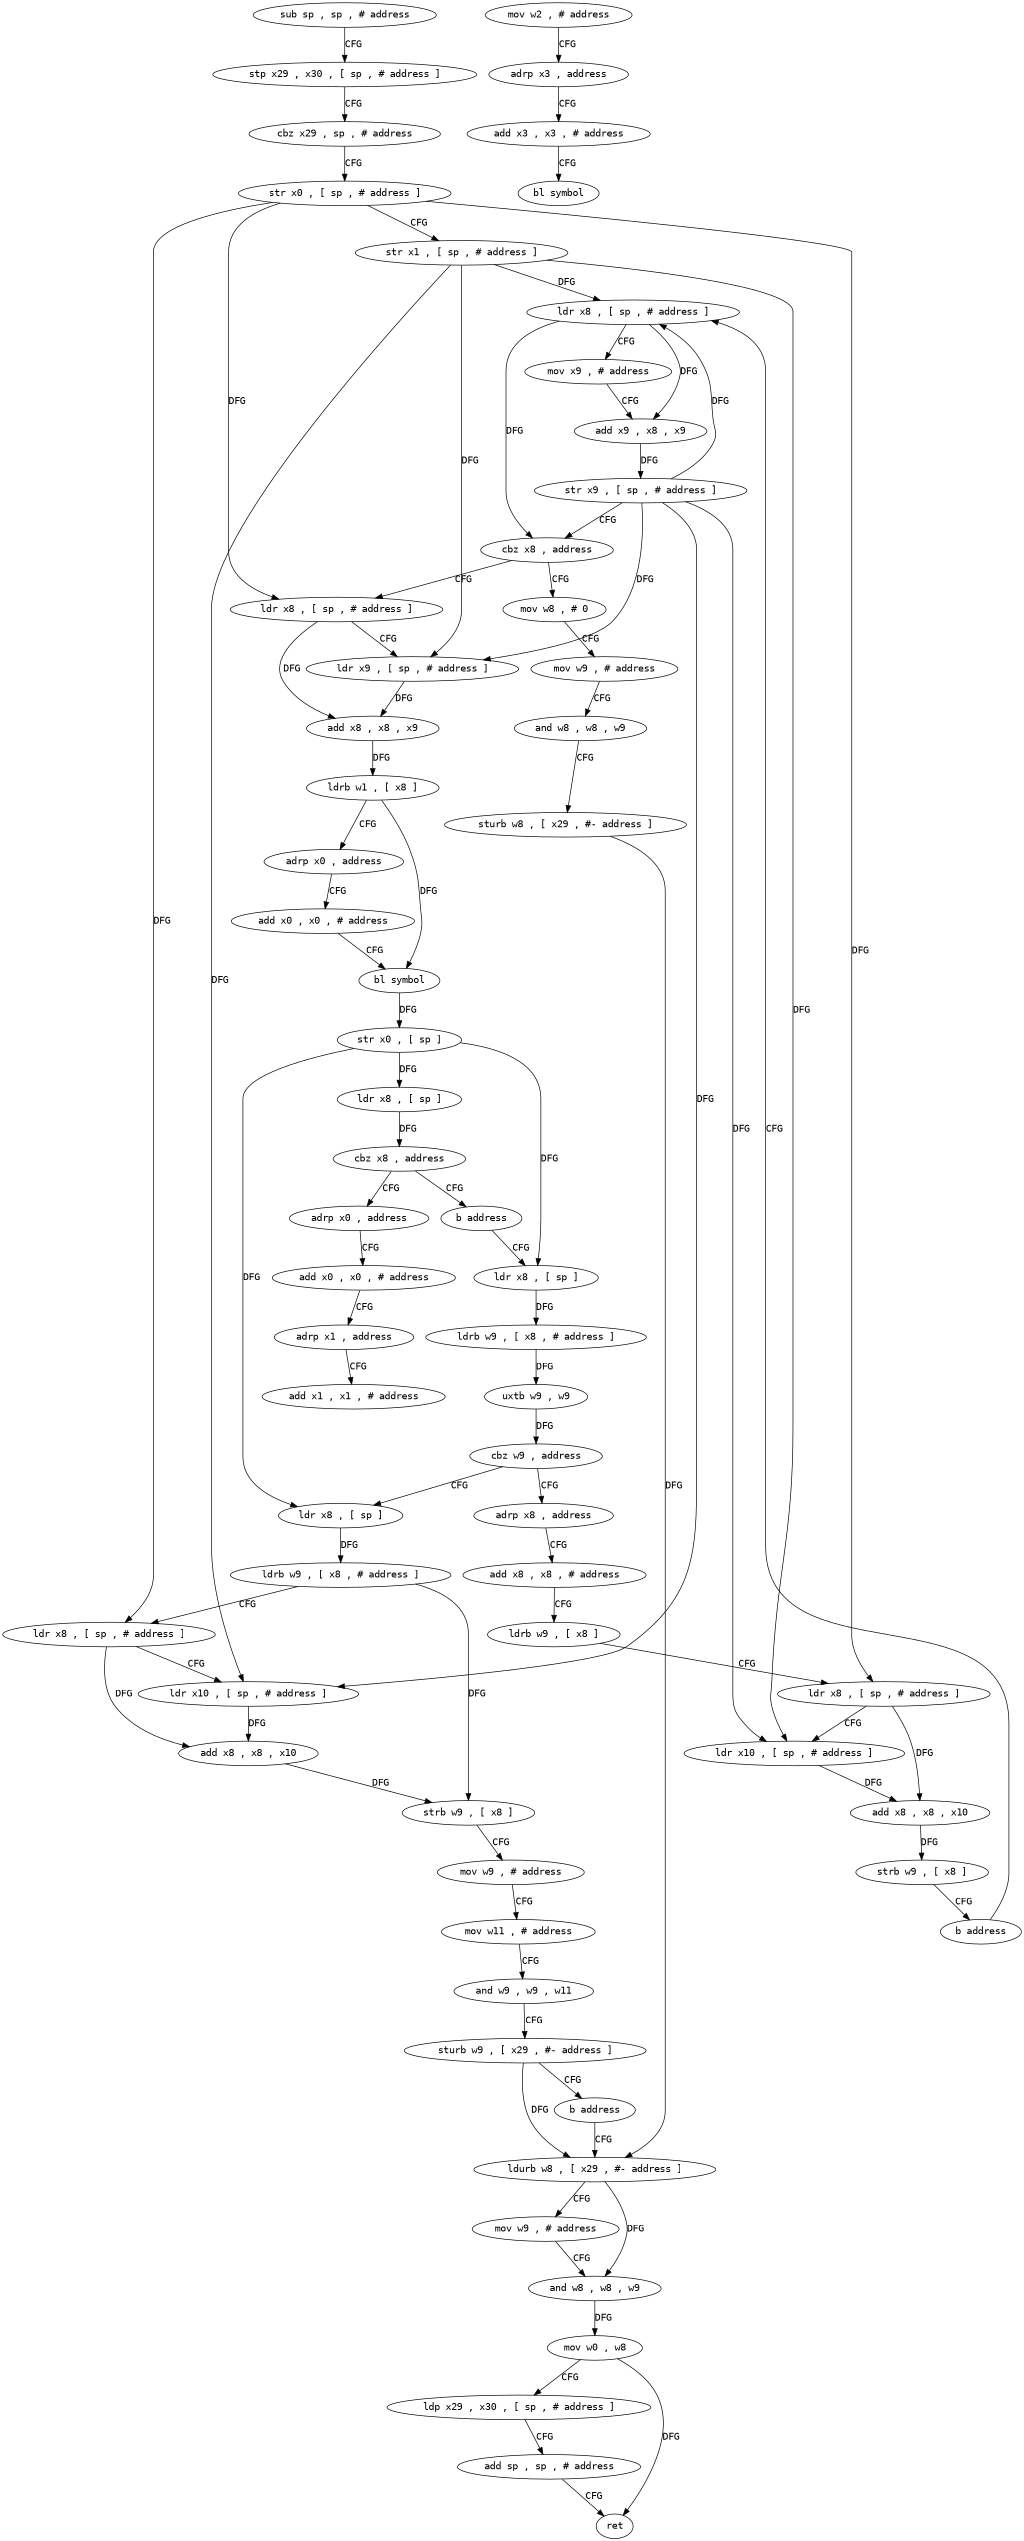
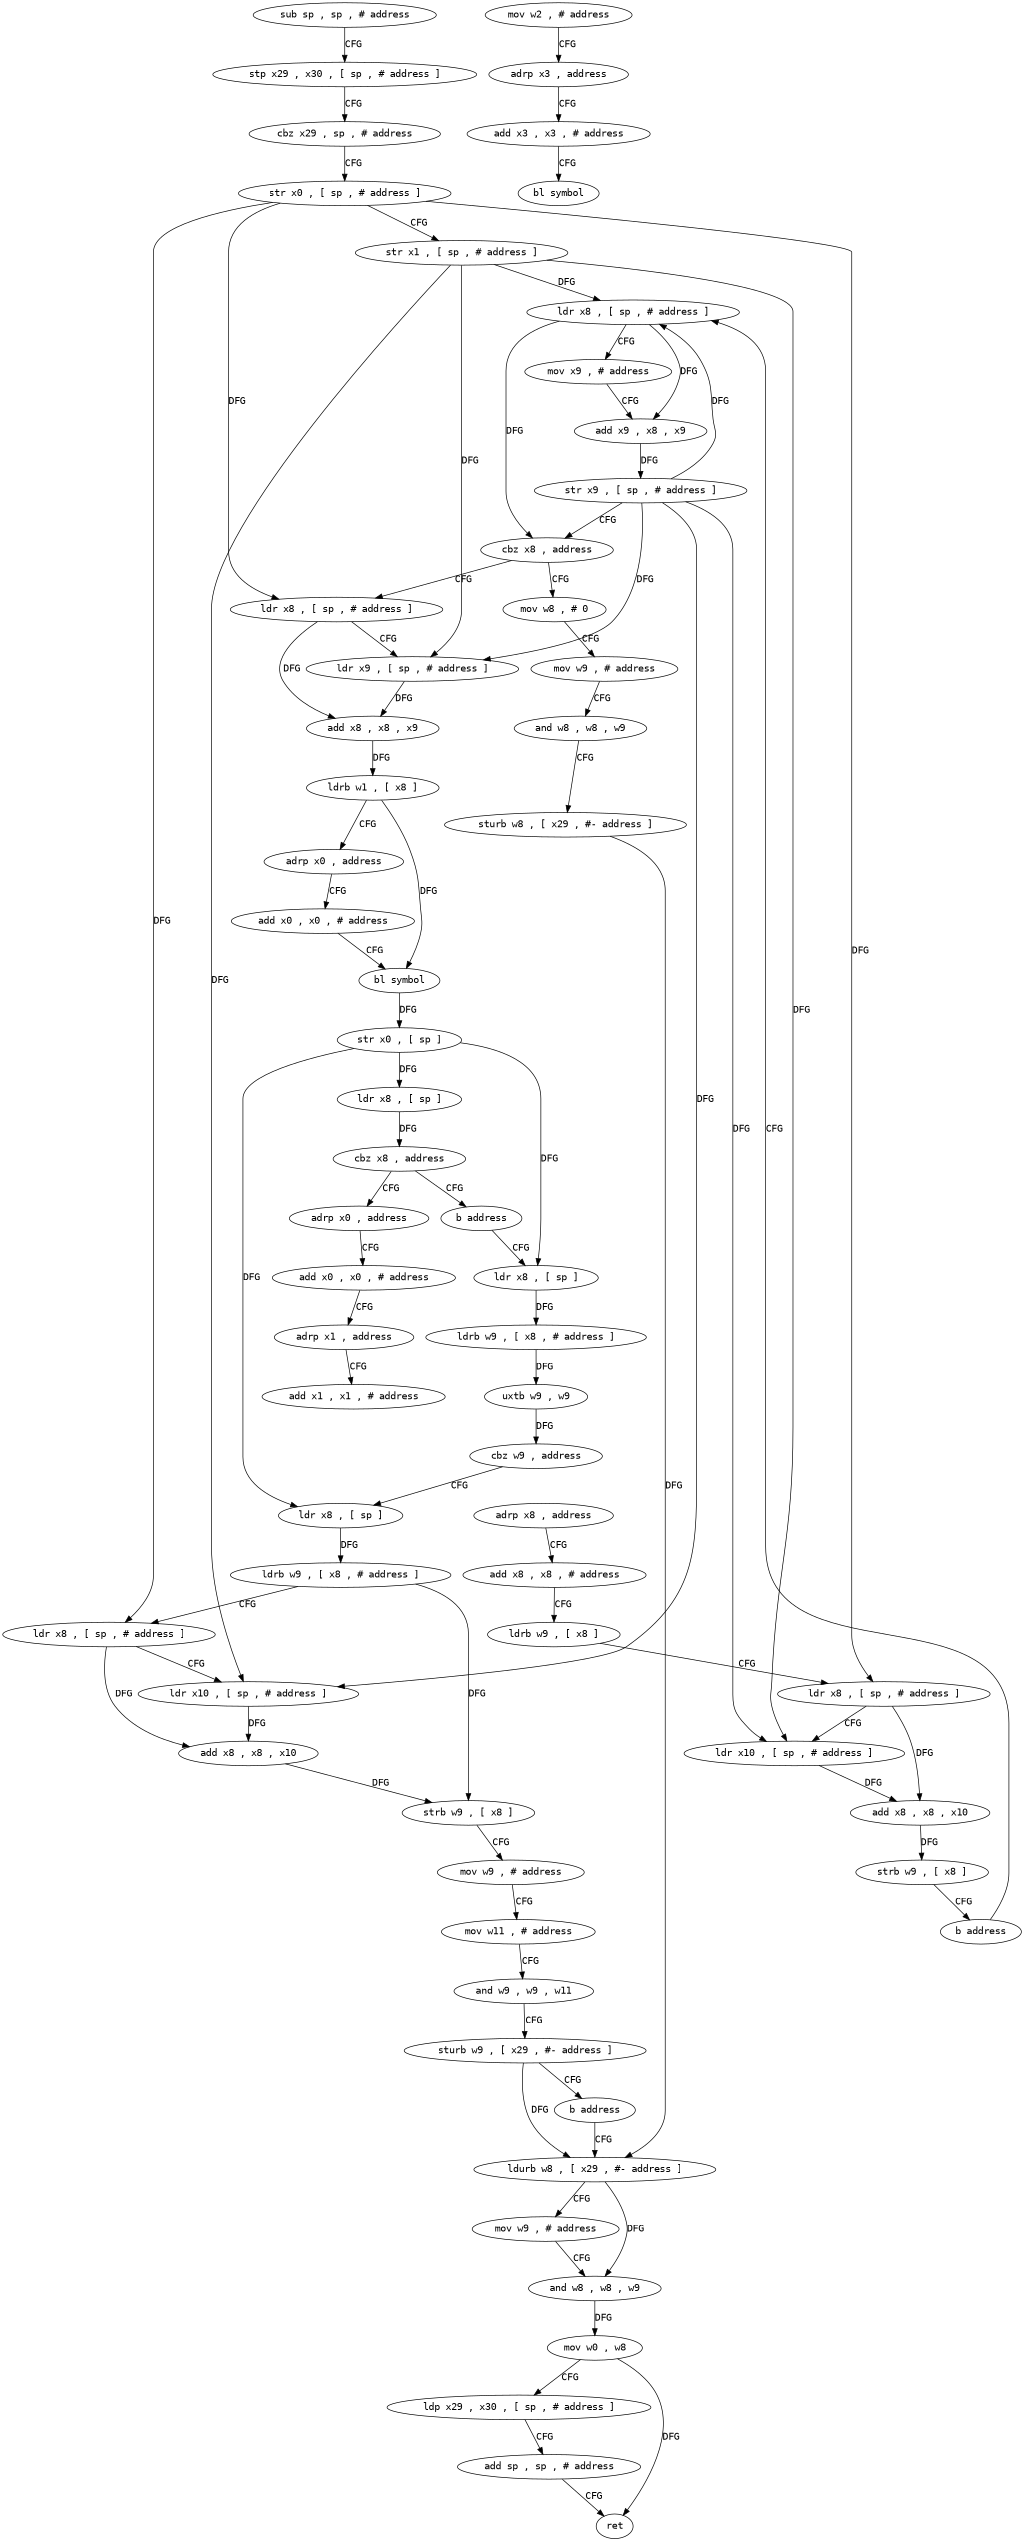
(539, 1482) -> none
